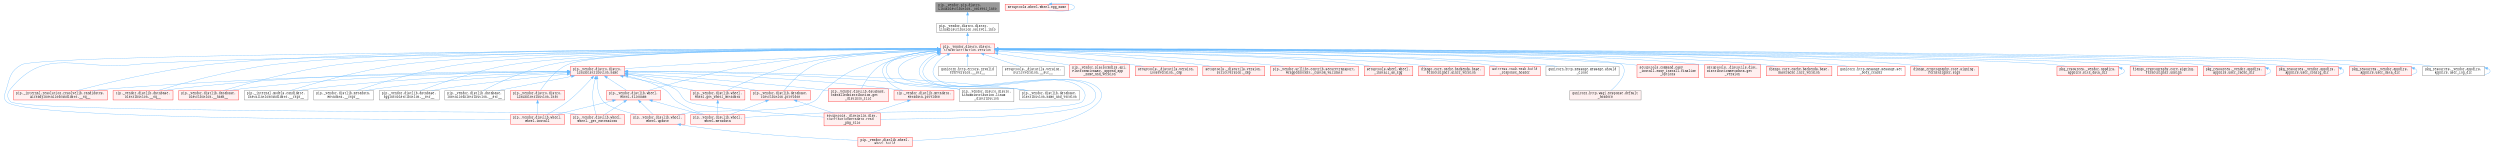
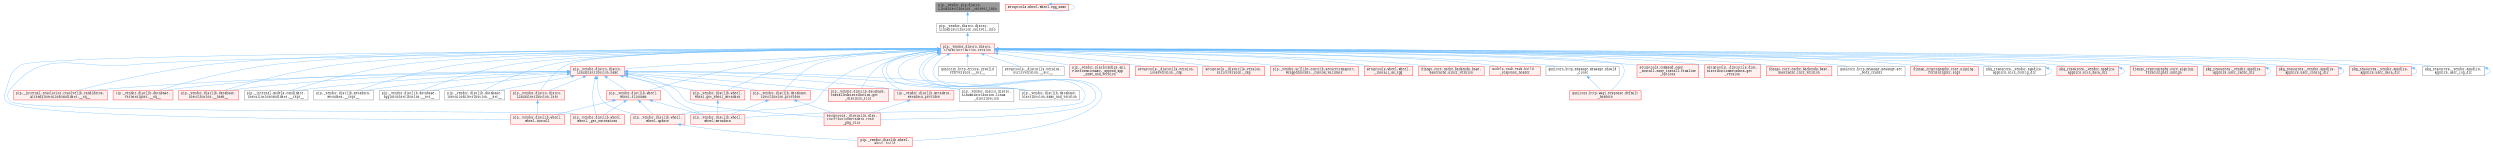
(1451, 71) -> (1451, 71)
(1515, 71) -> (1515, 71)
(1871, 71) -> (1871, 71)
none -> (2015, 71)
none -> (1595, 84)
(143, 95) -> (143, 95)
(1605, 95) -> (1605, 95)
(571, 99) -> (566, 84)
